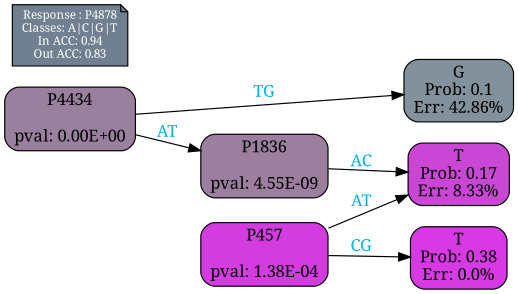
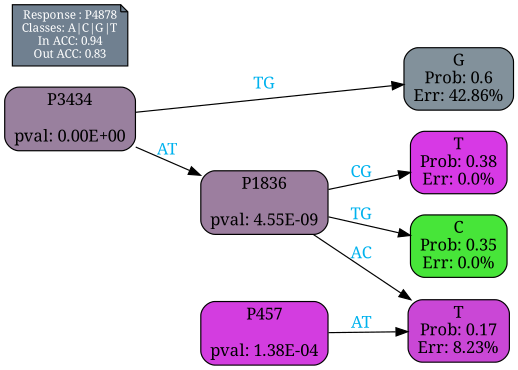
(459, 91) -> (459, 79)
(70, 119) -> (70, 119)
(459, 174) -> (459, 331)
none -> (459, 246)
(363, 256) -> (364, 182)
